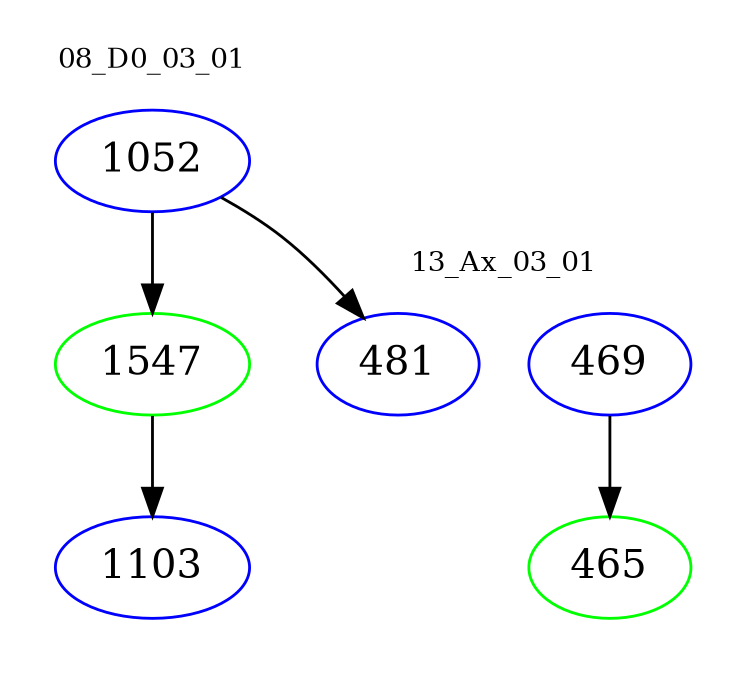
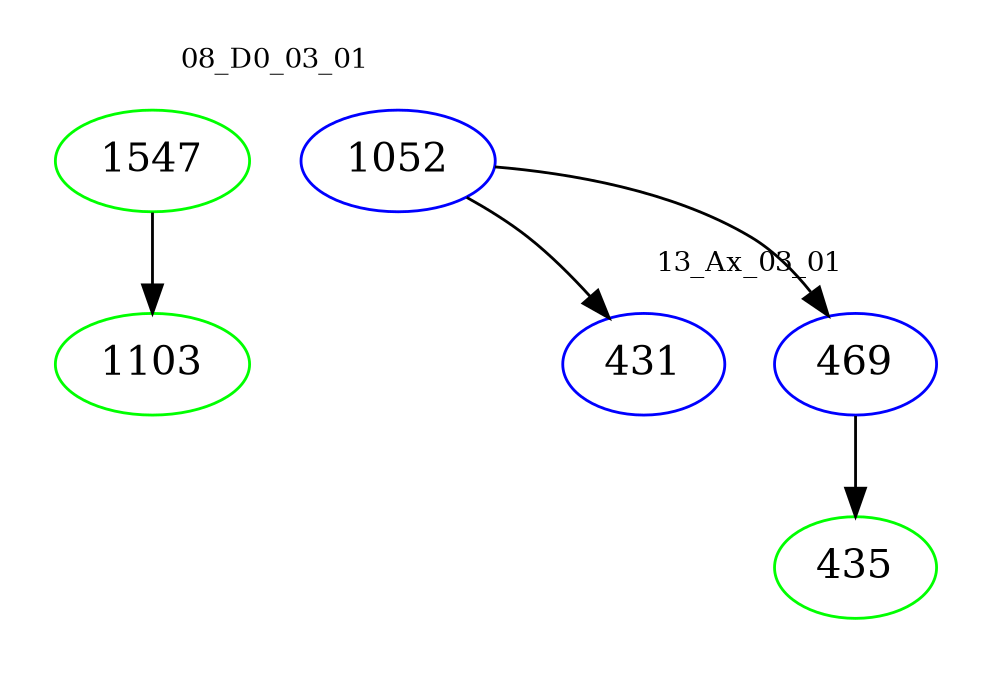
(152, 249) -> (666, 200)
(398, 364) -> (644, 364)
(152, 568) -> (152, 364)
(610, 568) -> (856, 568)
